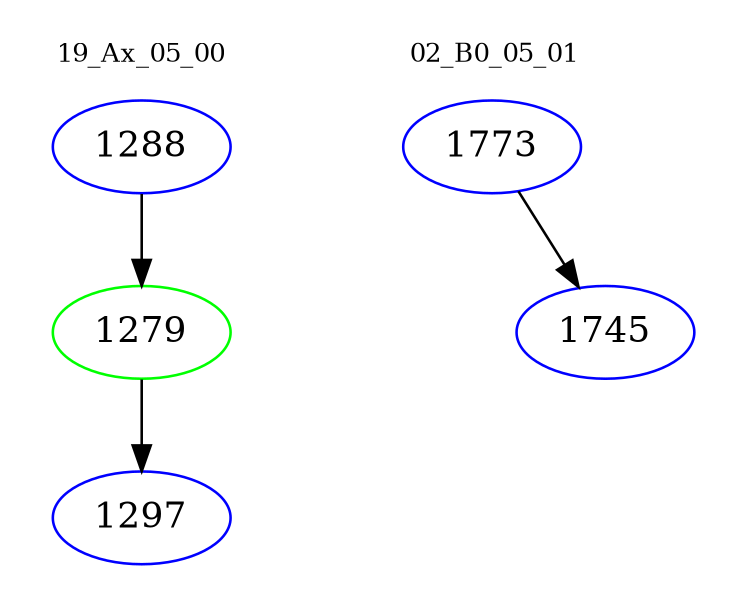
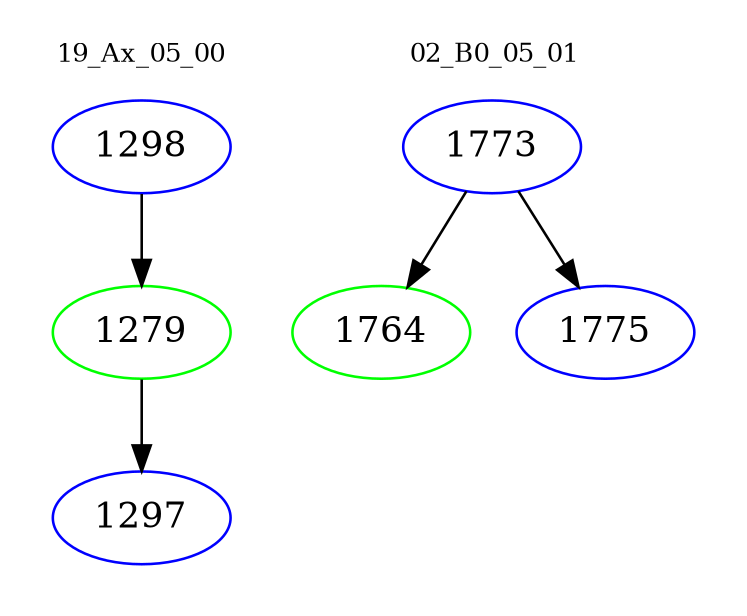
(142, 147) -> (142, 147)
none -> (381, 332)
(605, 332) -> (605, 332)
